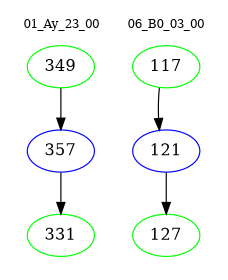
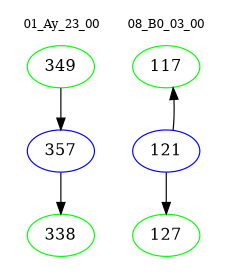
(166, 25) -> (166, 25)
(158, 103) -> (174, 115)
(61, 235) -> (61, 235)
